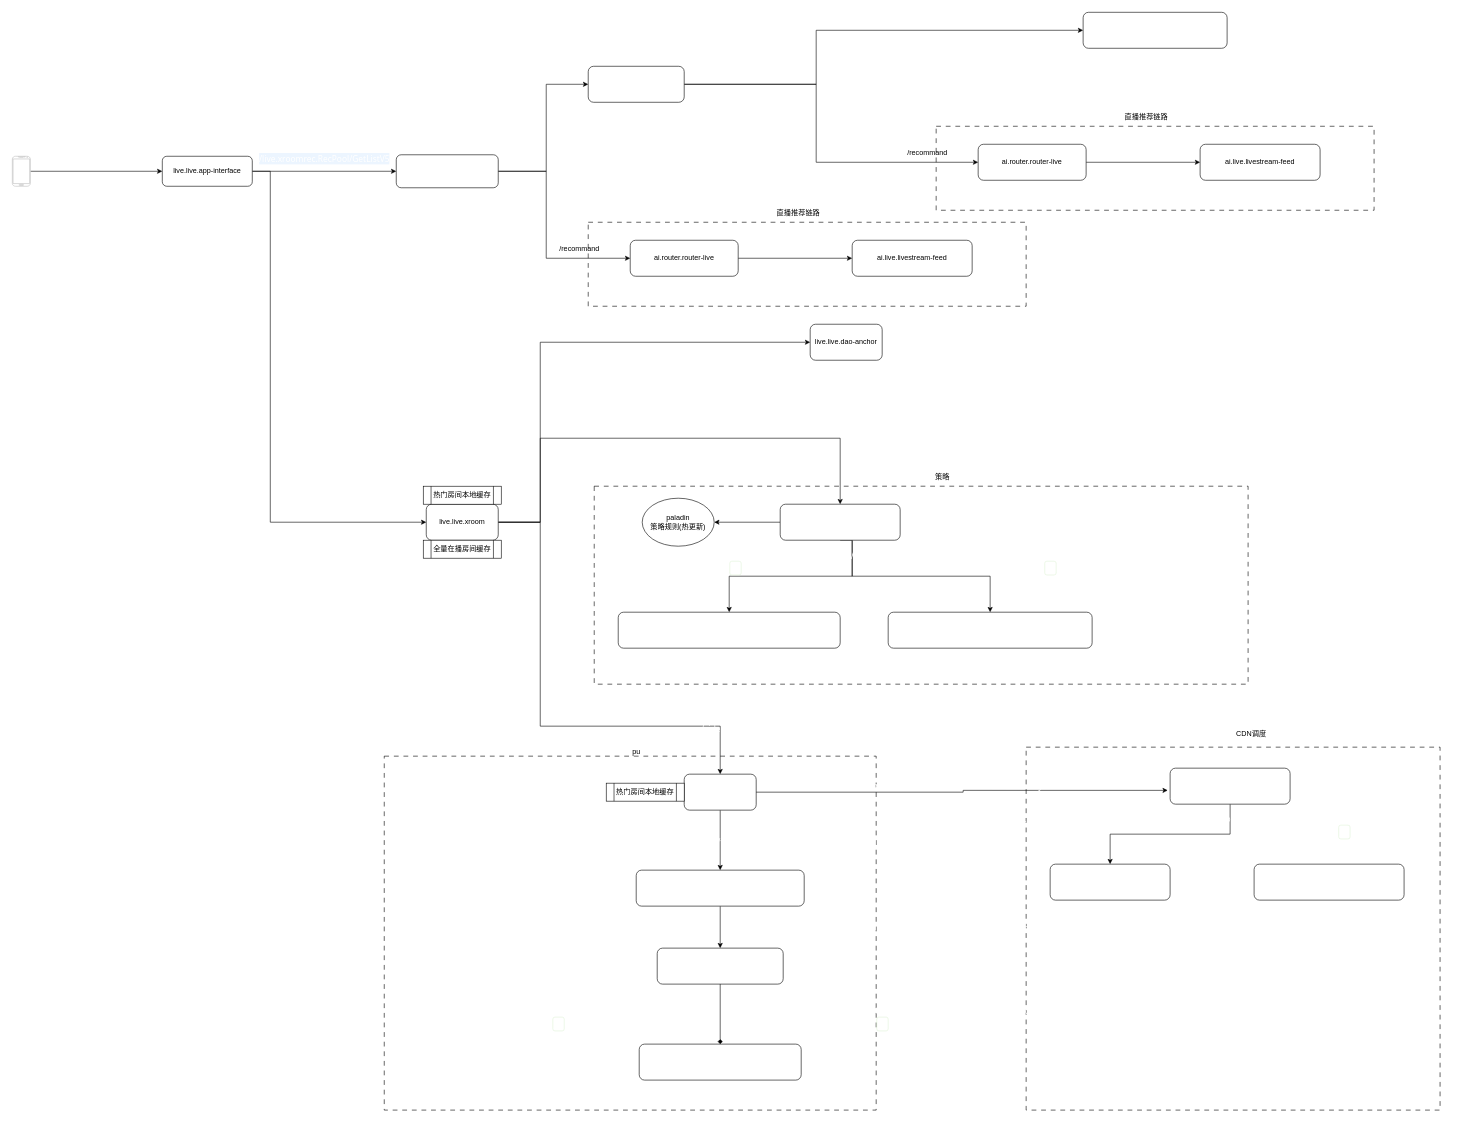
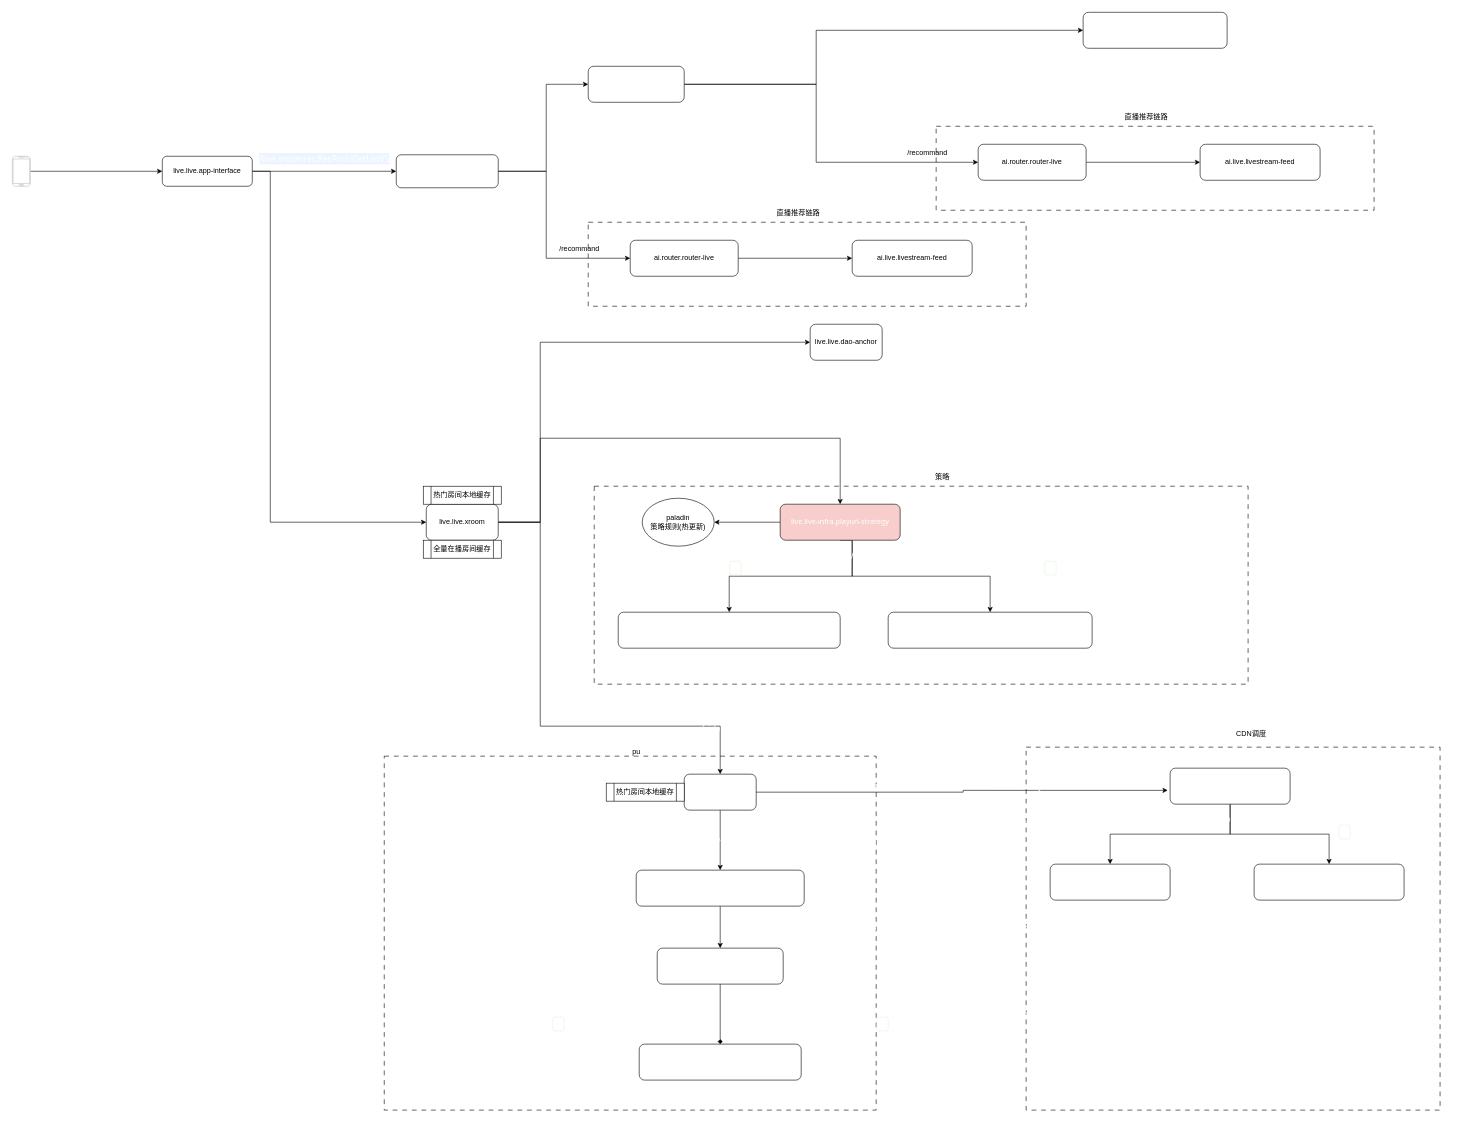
(840, 522) -> (840, 522)
none -> (1328, 834)
